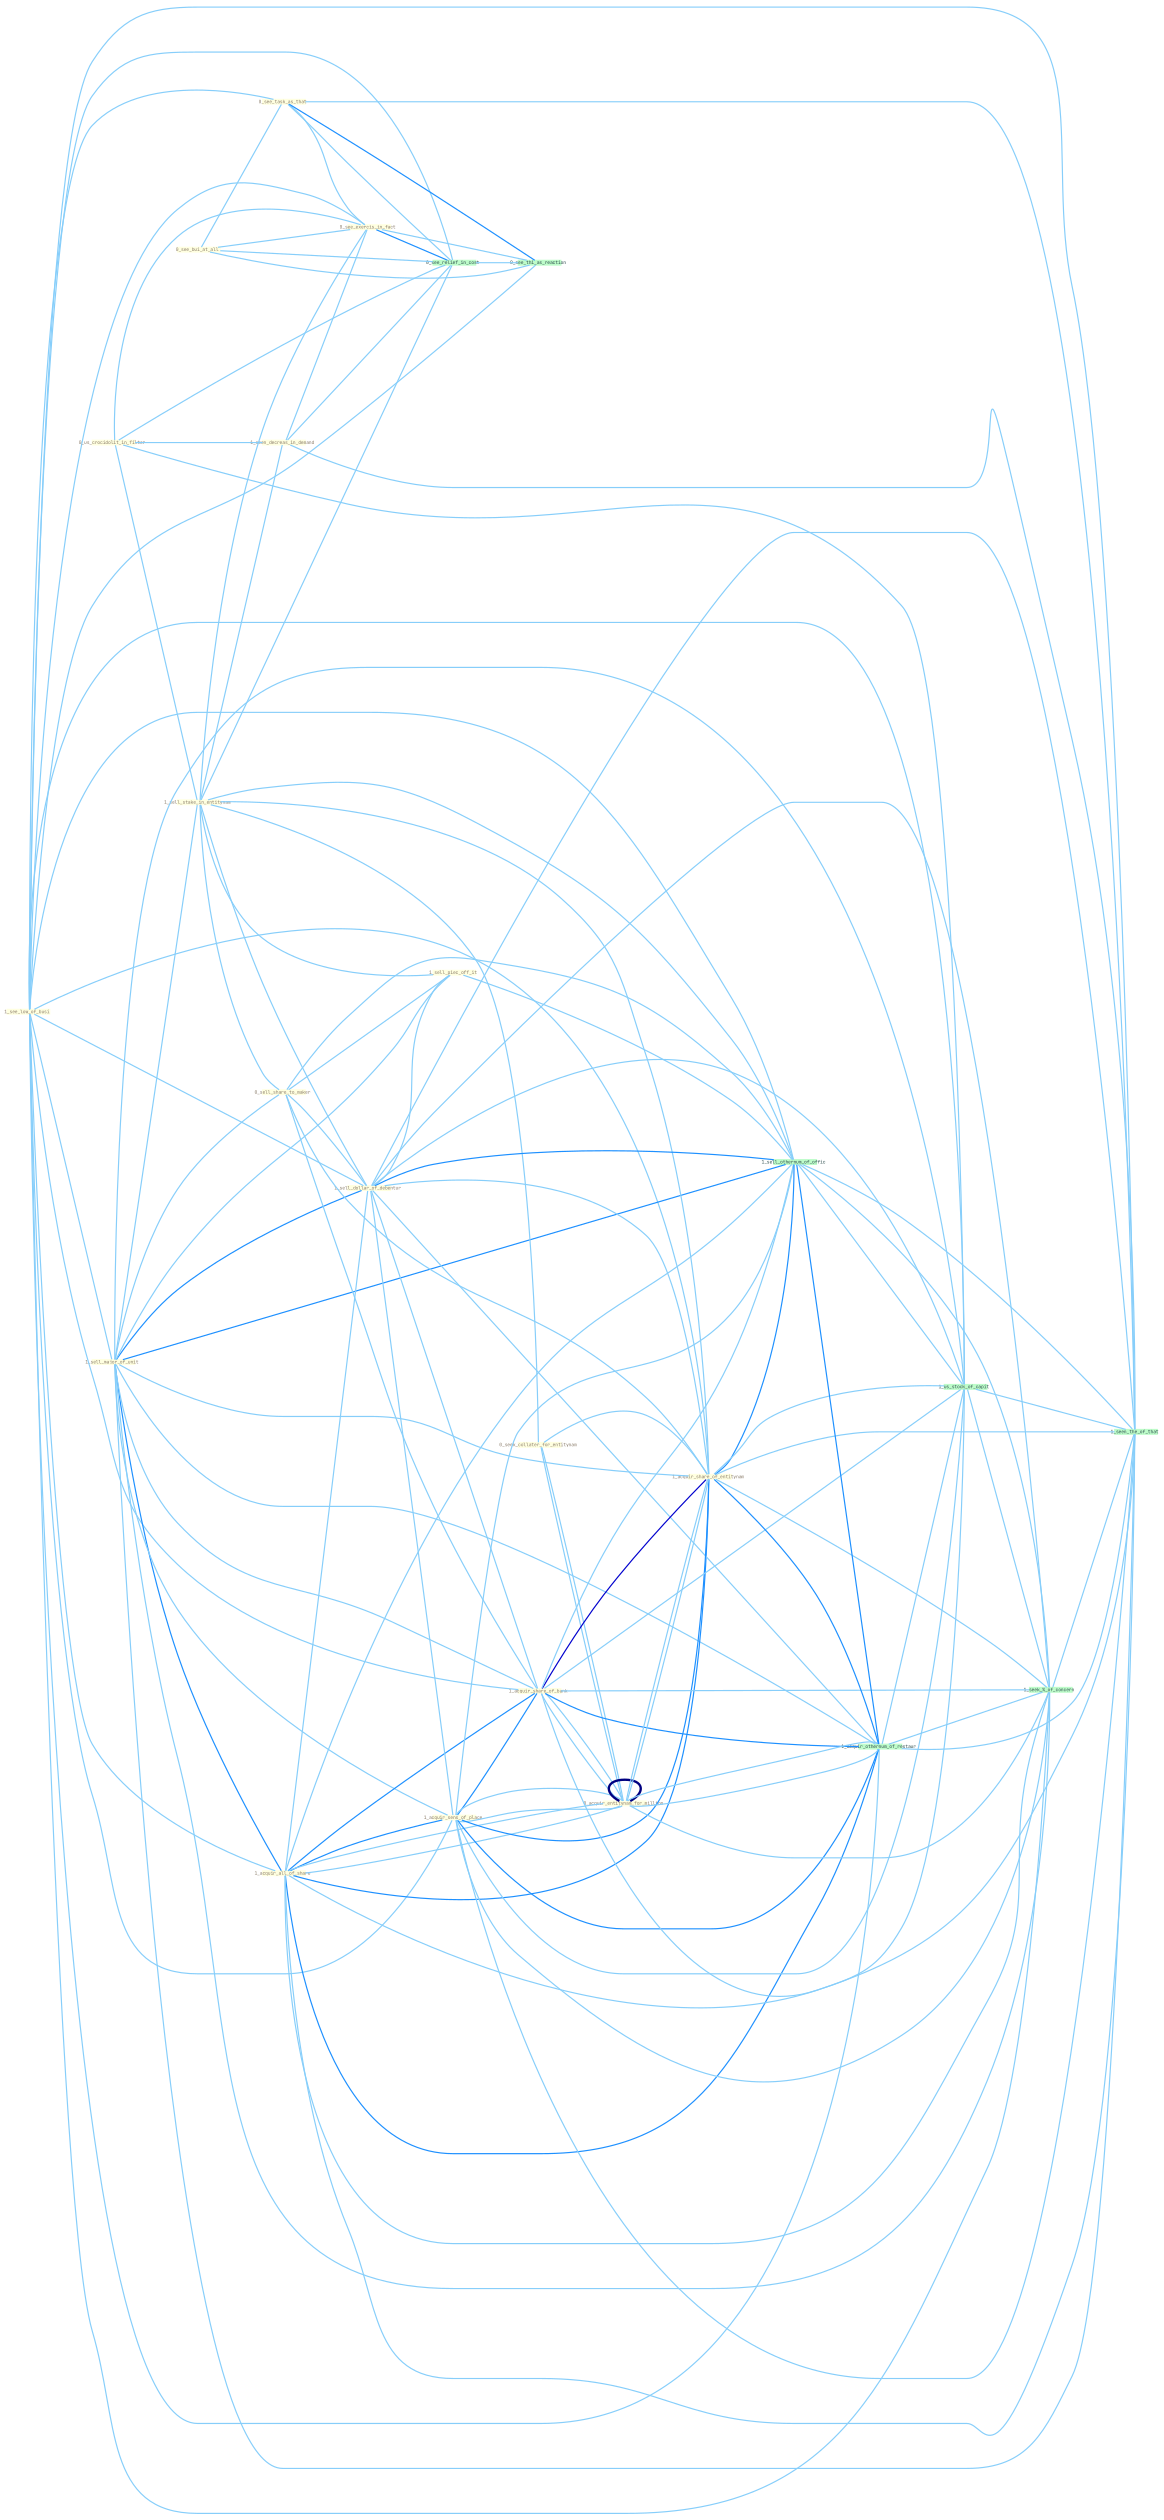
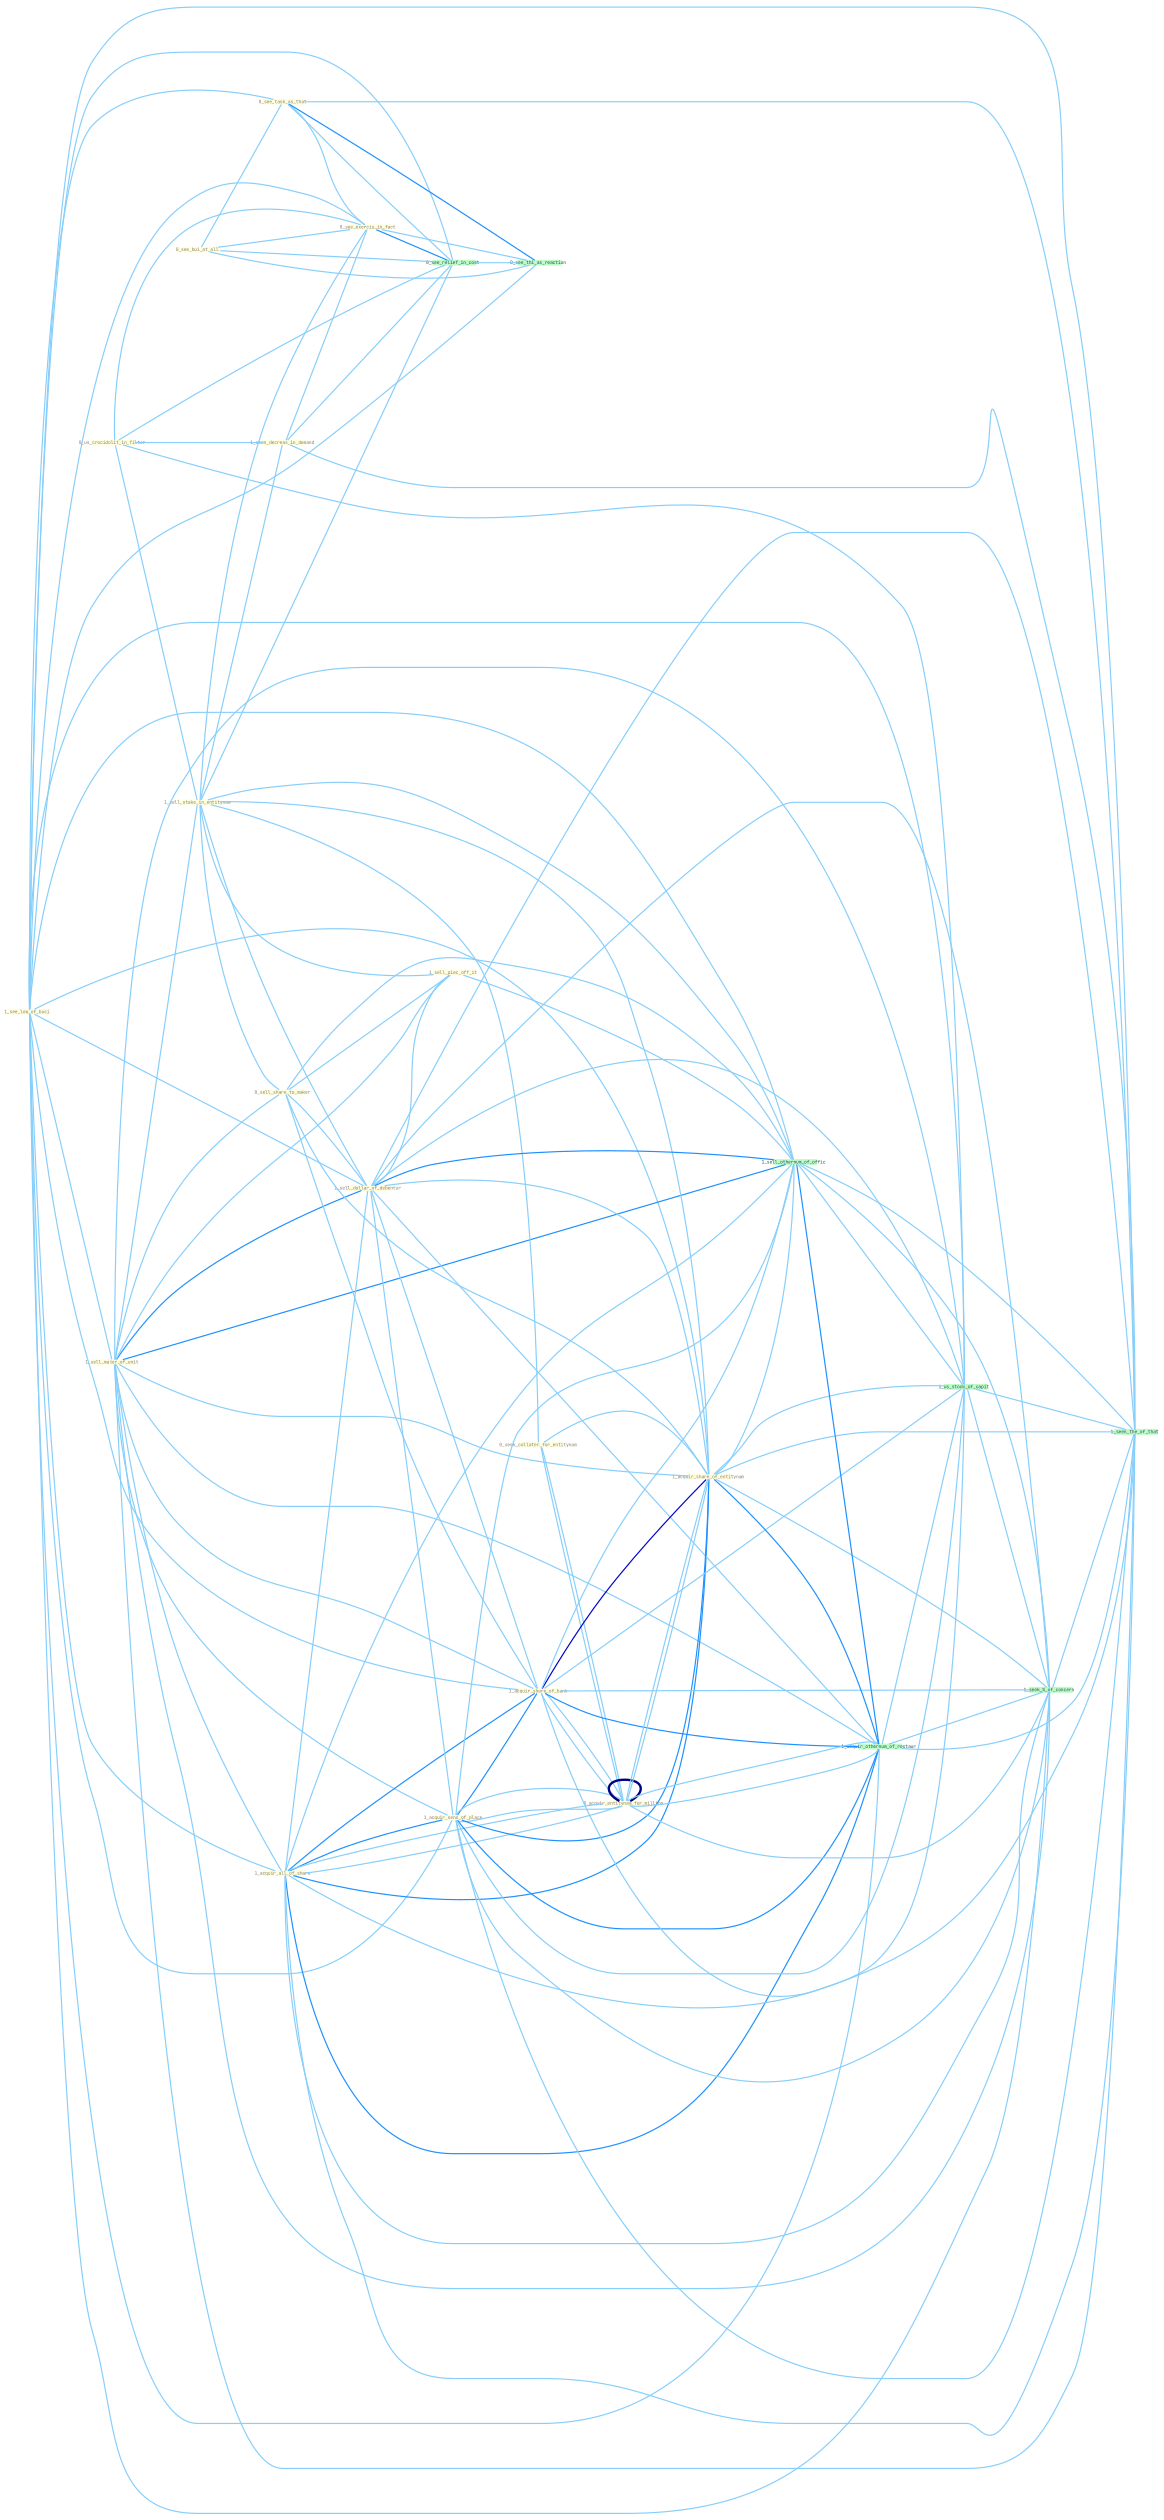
(777, 1327) -> (777, 1327)
(169, 1627) -> (169, 1627)
